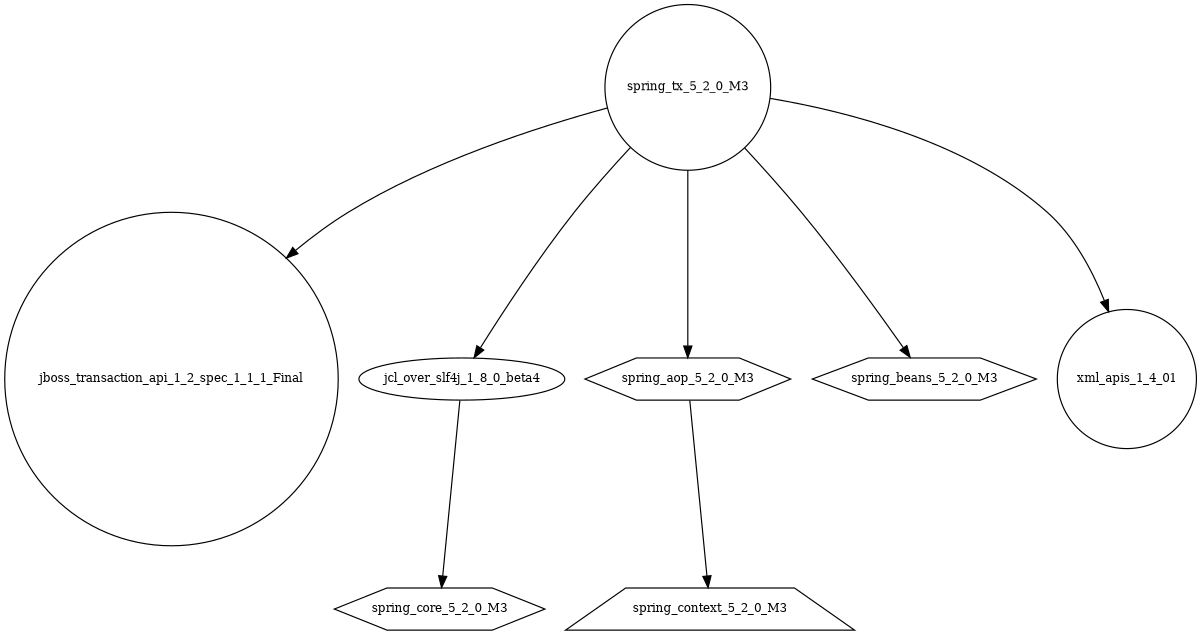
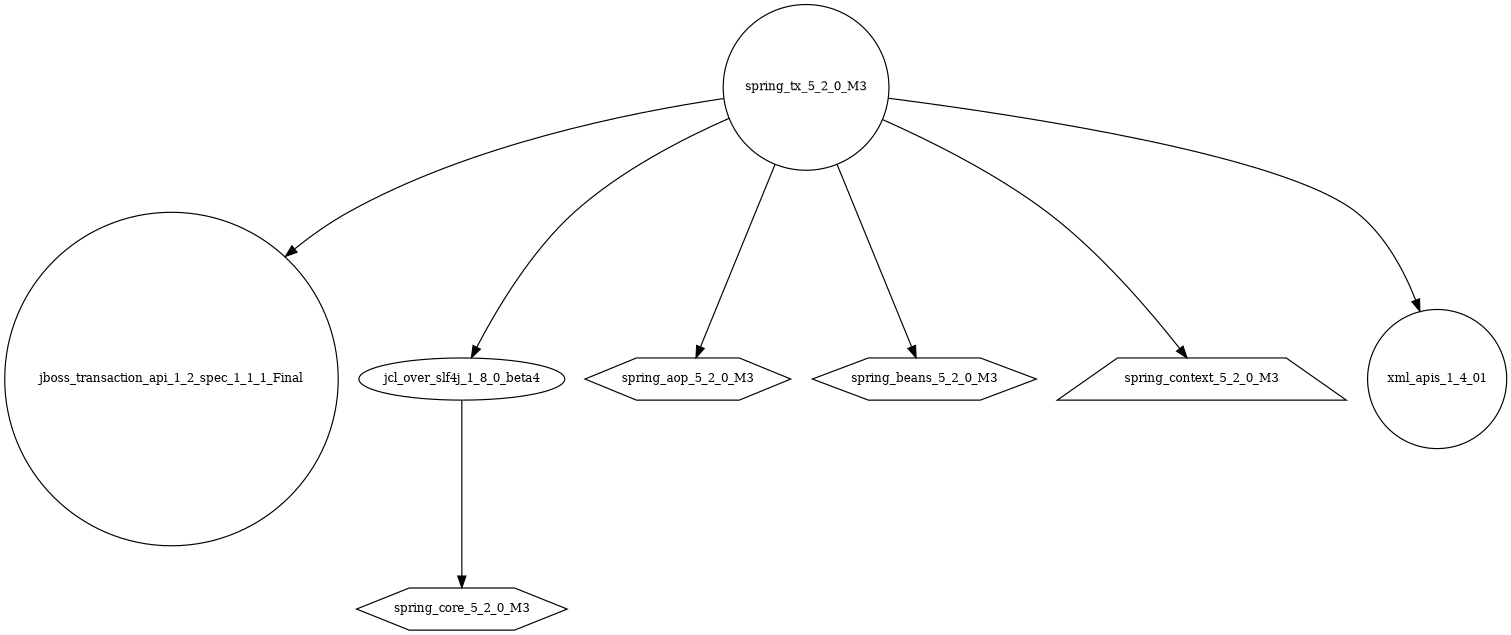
(698, 488) -> (1048, 213)
